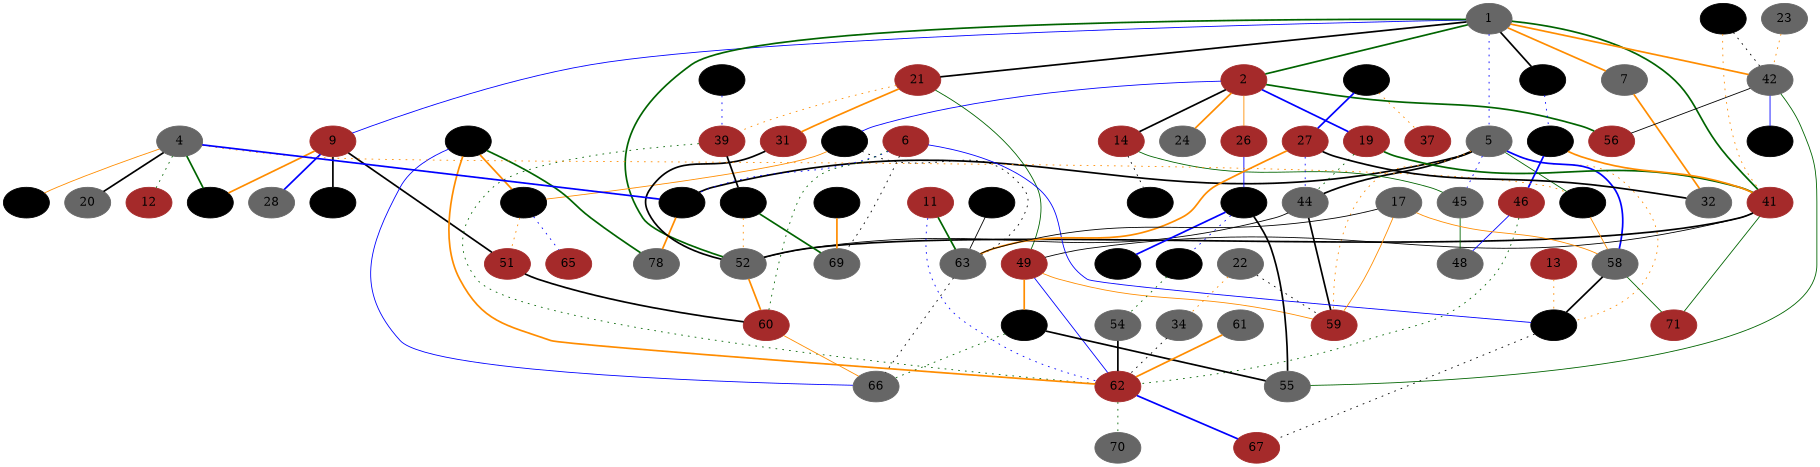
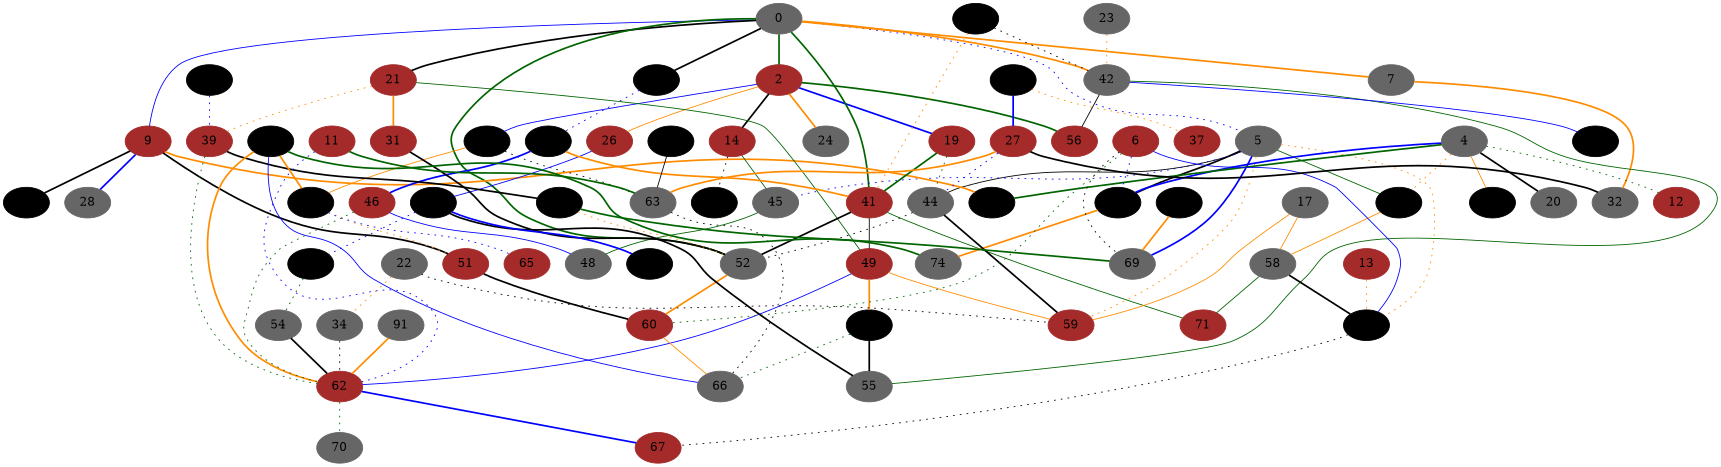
(1489, 19) -> (779, 19)
(1605, 178) -> (1212, 216)
(1364, 180) -> (1087, 172)
(1178, 227) -> none
(1027, 241) -> (858, 232)
(656, 264) -> (938, 264)
(1240, 325) -> (401, 325)
